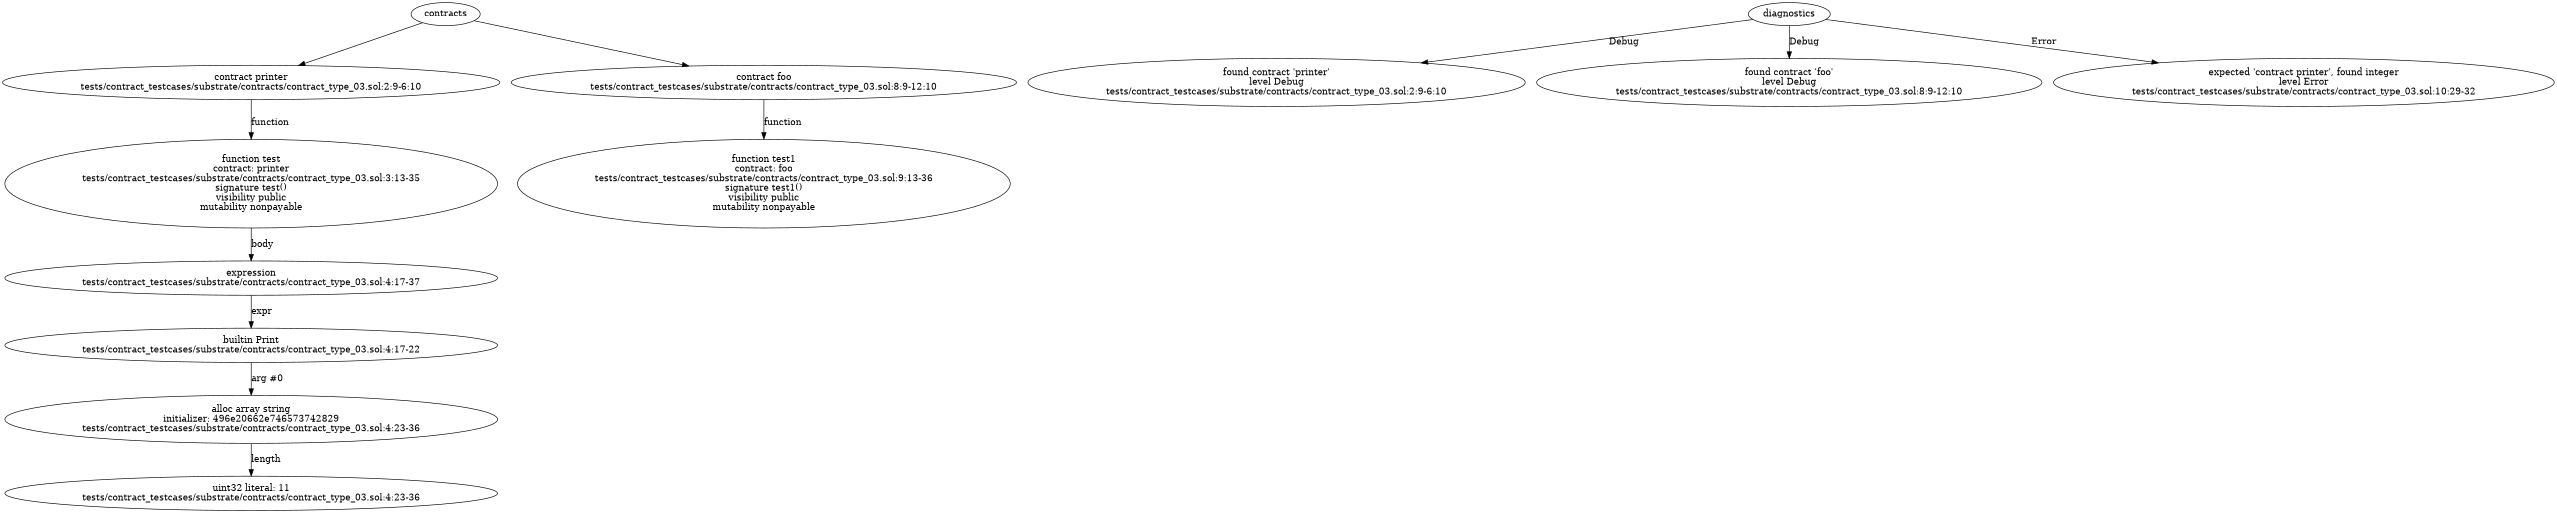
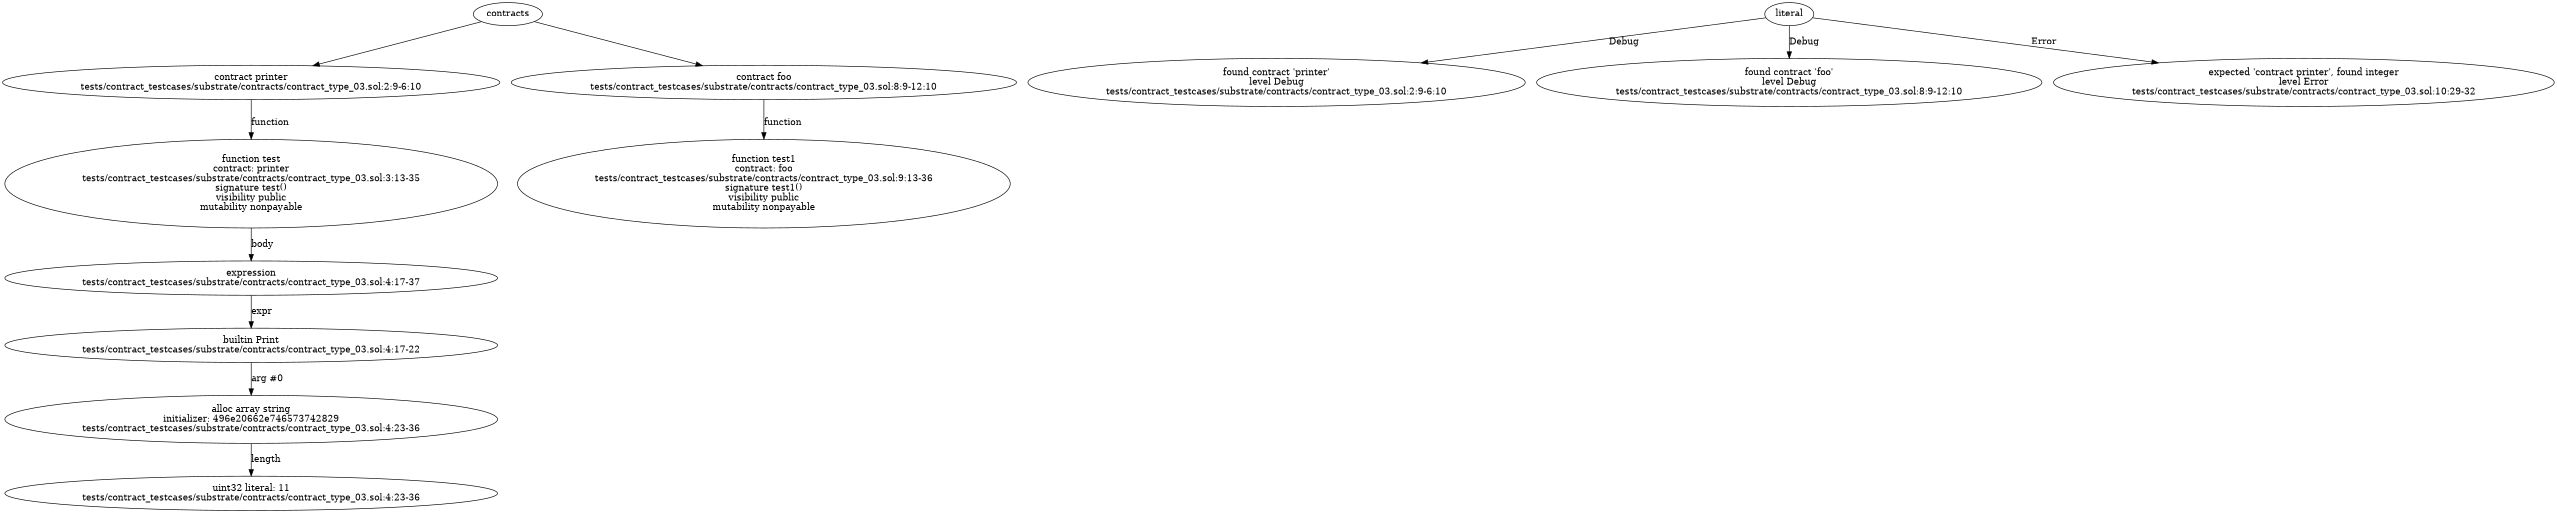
(1789, 14) -> (1789, 14)
